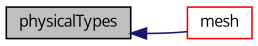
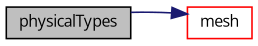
(167, 33) -> (151, 12)
